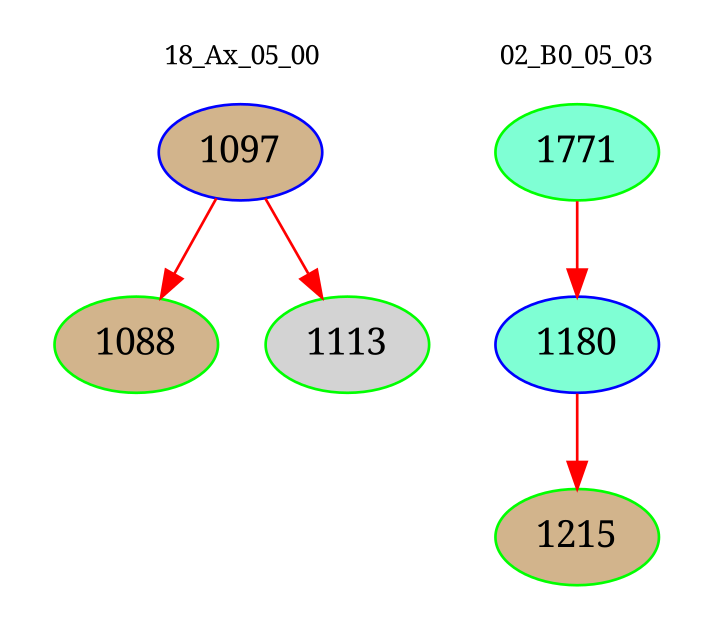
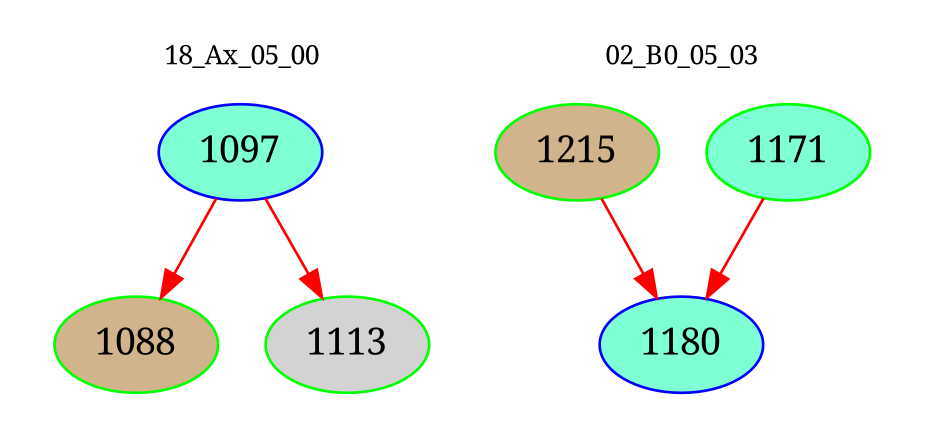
(241, 152) -> (241, 152)
(577, 152) -> (788, 152)
(577, 428) -> (622, 236)
